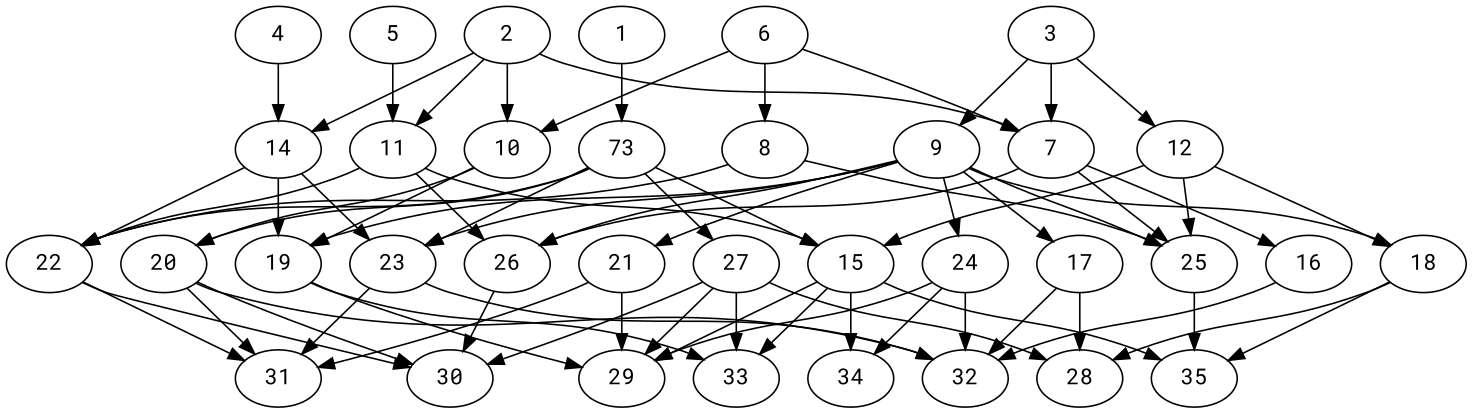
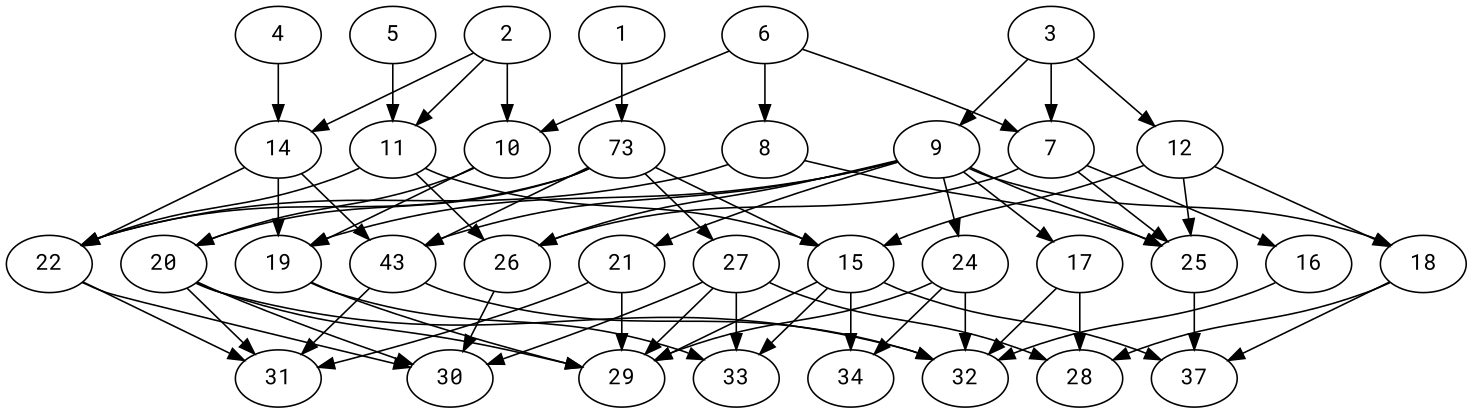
(783, 92) -> none
(393, 264) -> (393, 264)
none -> (380, 328)
(1194, 378) -> (1194, 378)
